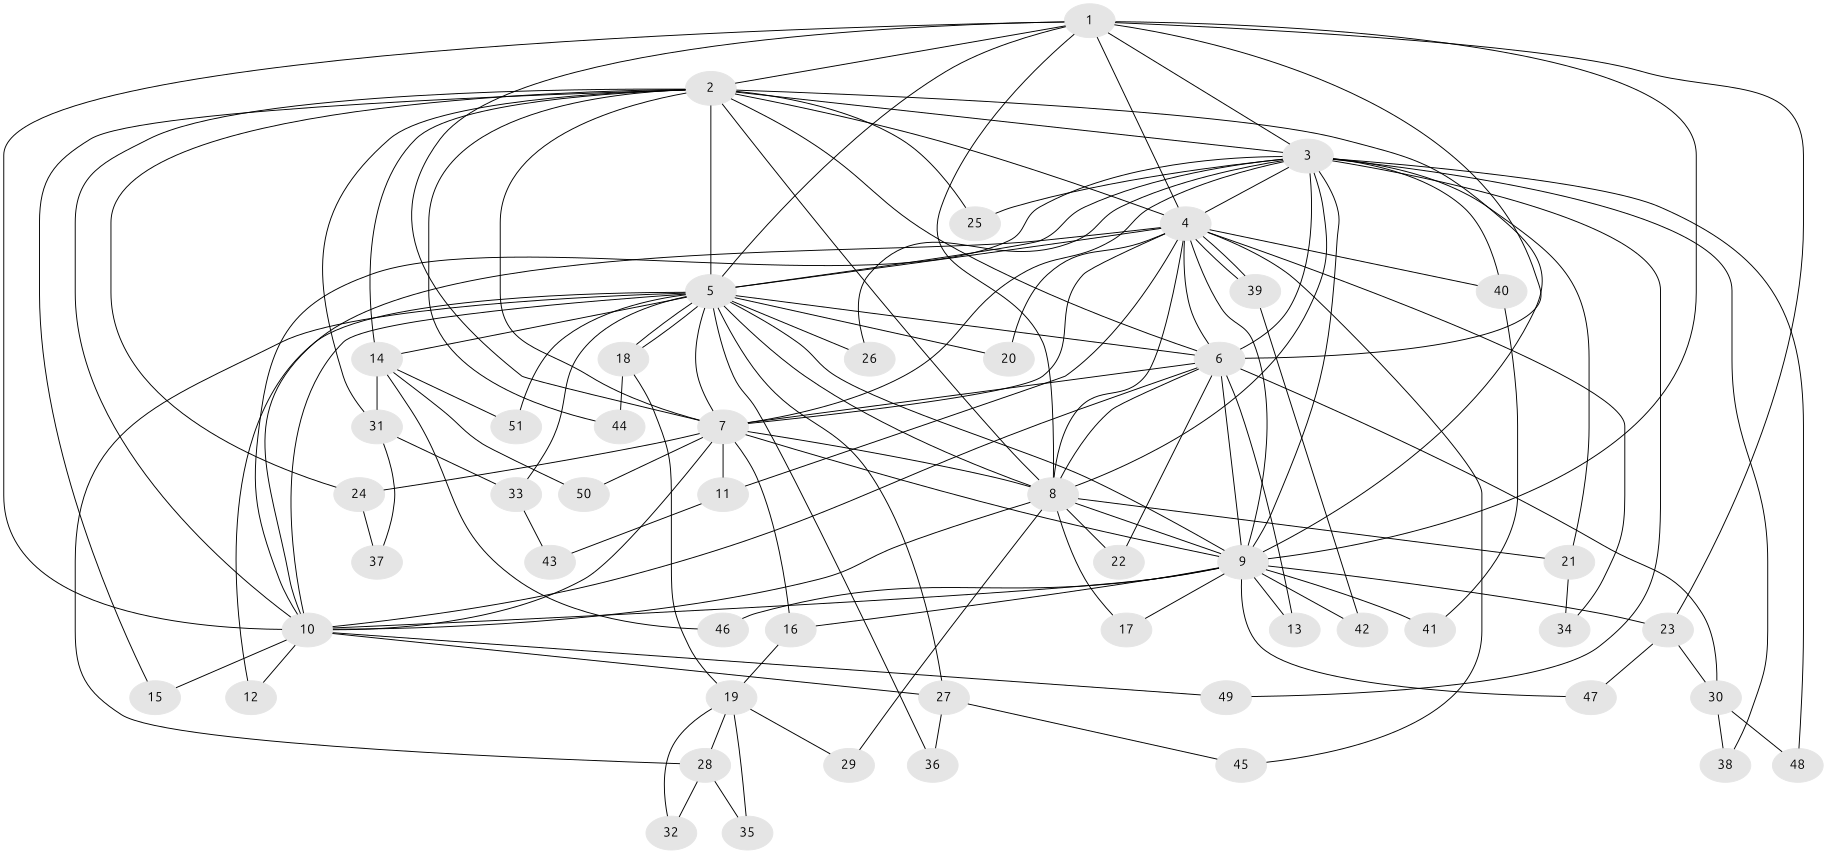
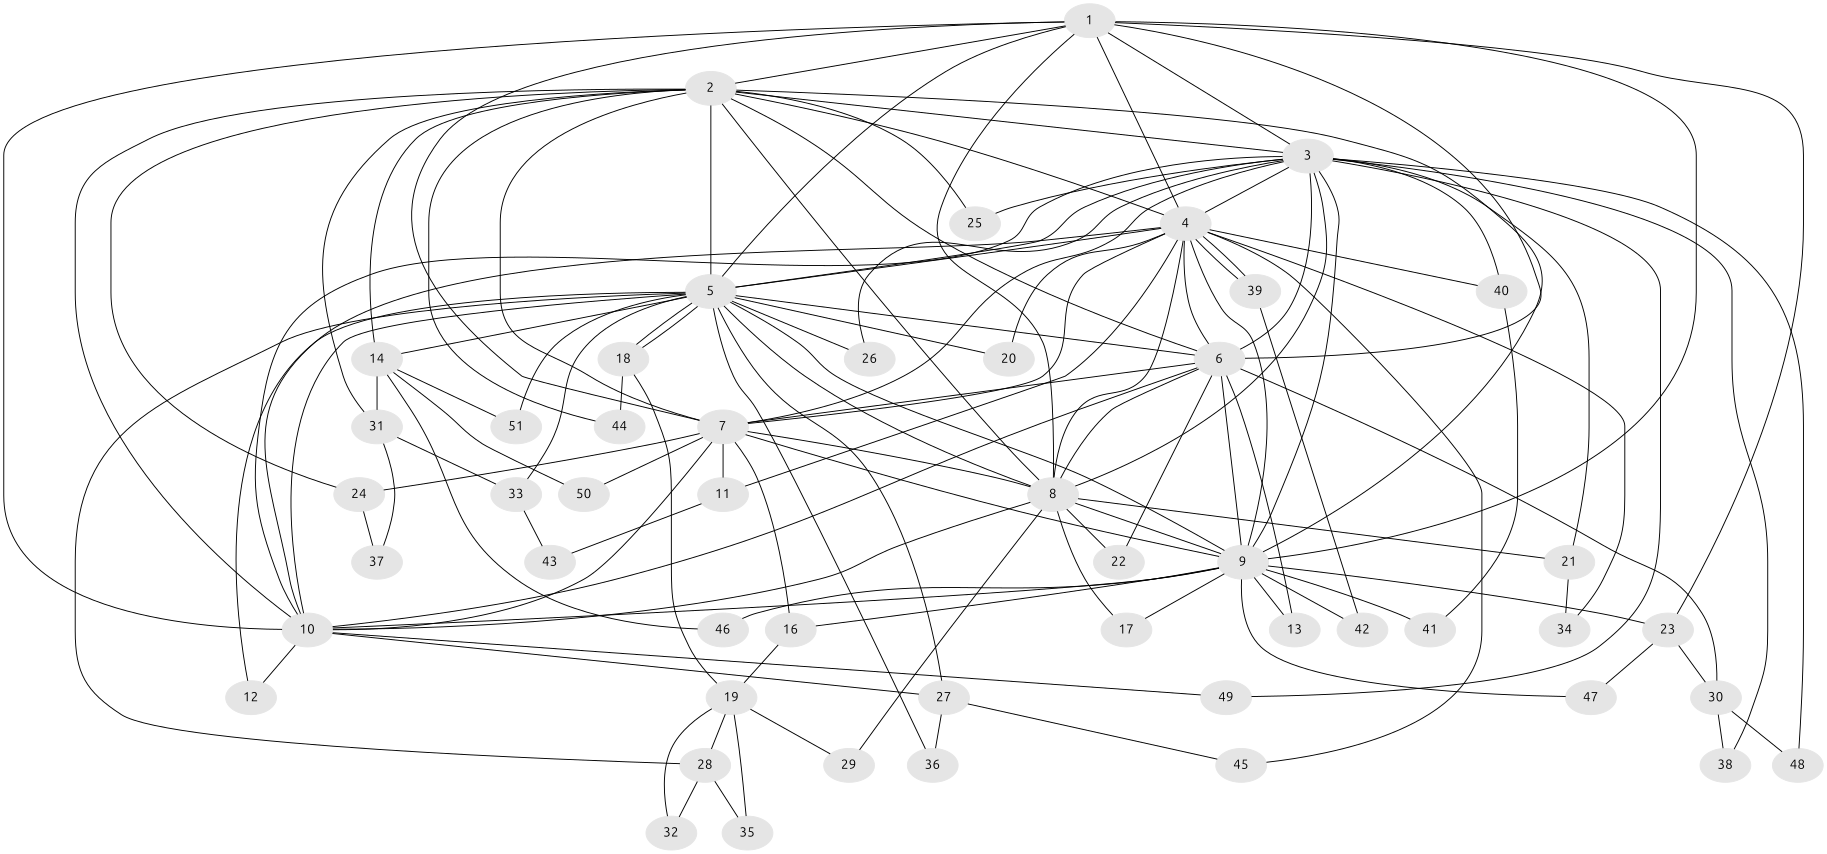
(696, 361) -> none
(155, 698) -> none
